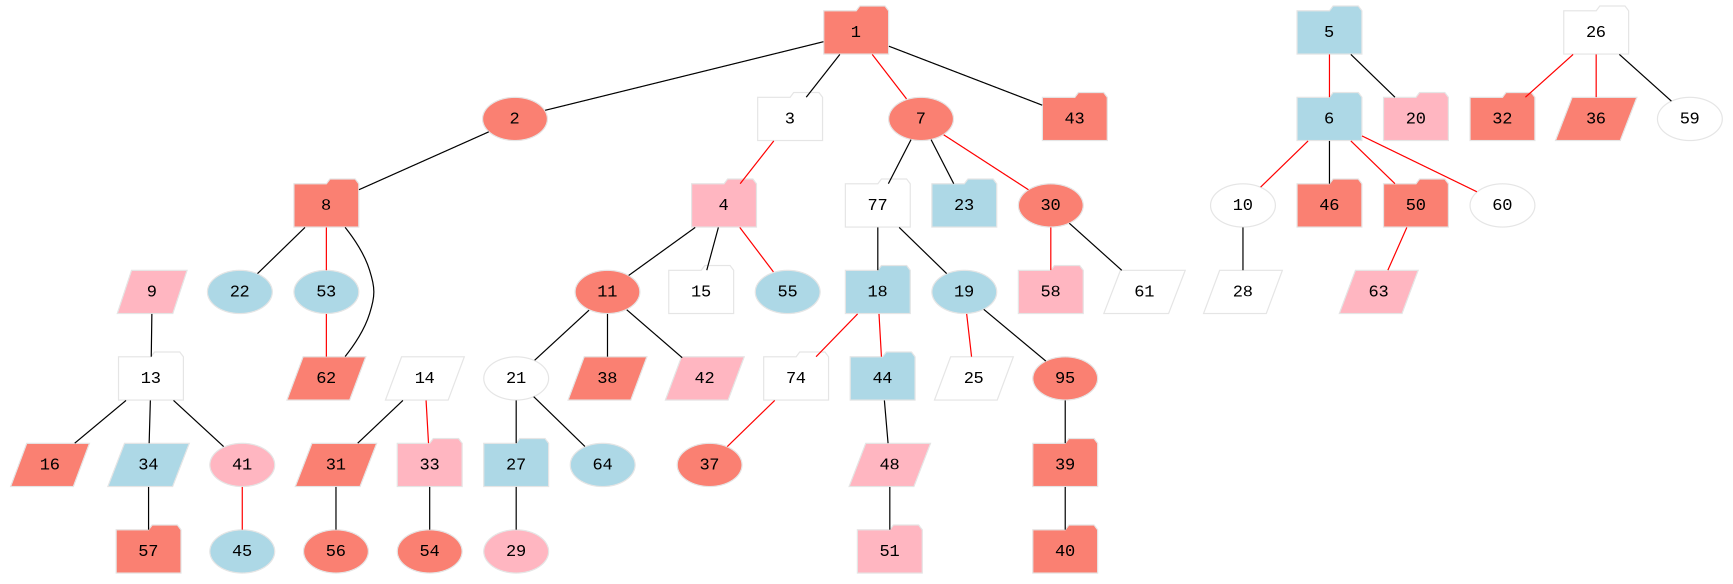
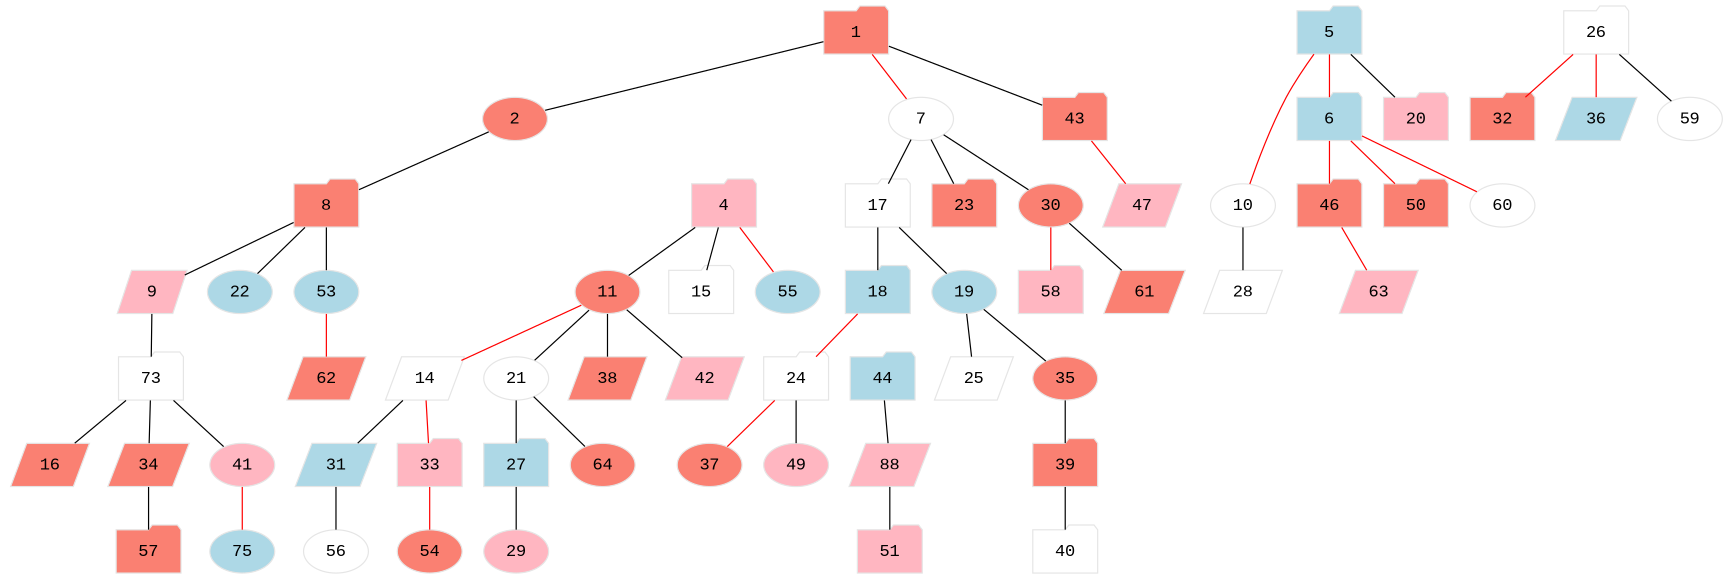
(790, 119) -> none
(921, 119) -> (921, 119)
(1596, 119) -> (1596, 119)
(986, 162) -> (986, 162)
(1329, 162) -> (1329, 162)
(1284, 164) -> (1277, 116)
(878, 205) -> (878, 205)
(964, 205) -> (964, 205)
none -> (1142, 205)
(326, 249) -> (326, 249)
(1397, 249) -> (1354, 249)
(374, 292) -> (239, 249)
(1145, 292) -> (1145, 292)
none -> (521, 333)
(880, 335) -> none
(969, 335) -> (969, 335)
(151, 378) -> (151, 378)
(796, 378) -> (796, 378)
(1065, 378) -> (1065, 378)
(149, 465) -> (149, 465)
(336, 465) -> (336, 465)
(603, 465) -> (603, 465)
none -> (796, 465)
(890, 465) -> (890, 465)
(430, 508) -> (430, 508)
(242, 551) -> (242, 551)
(336, 551) -> (336, 551)
(1065, 551) -> (1065, 551)
